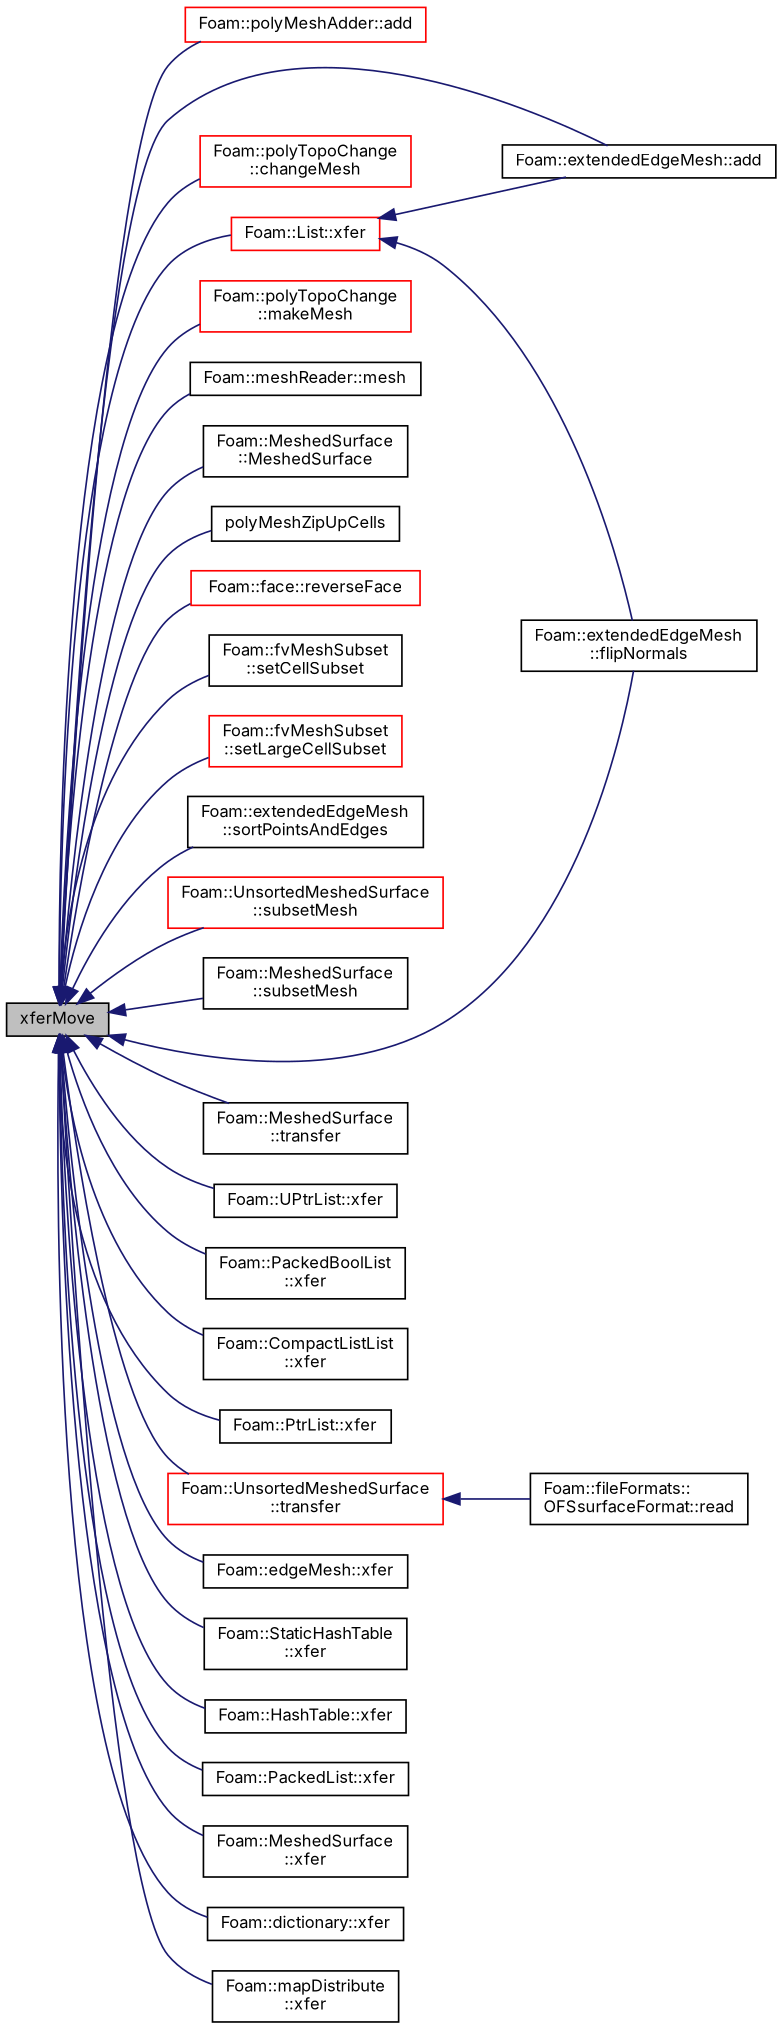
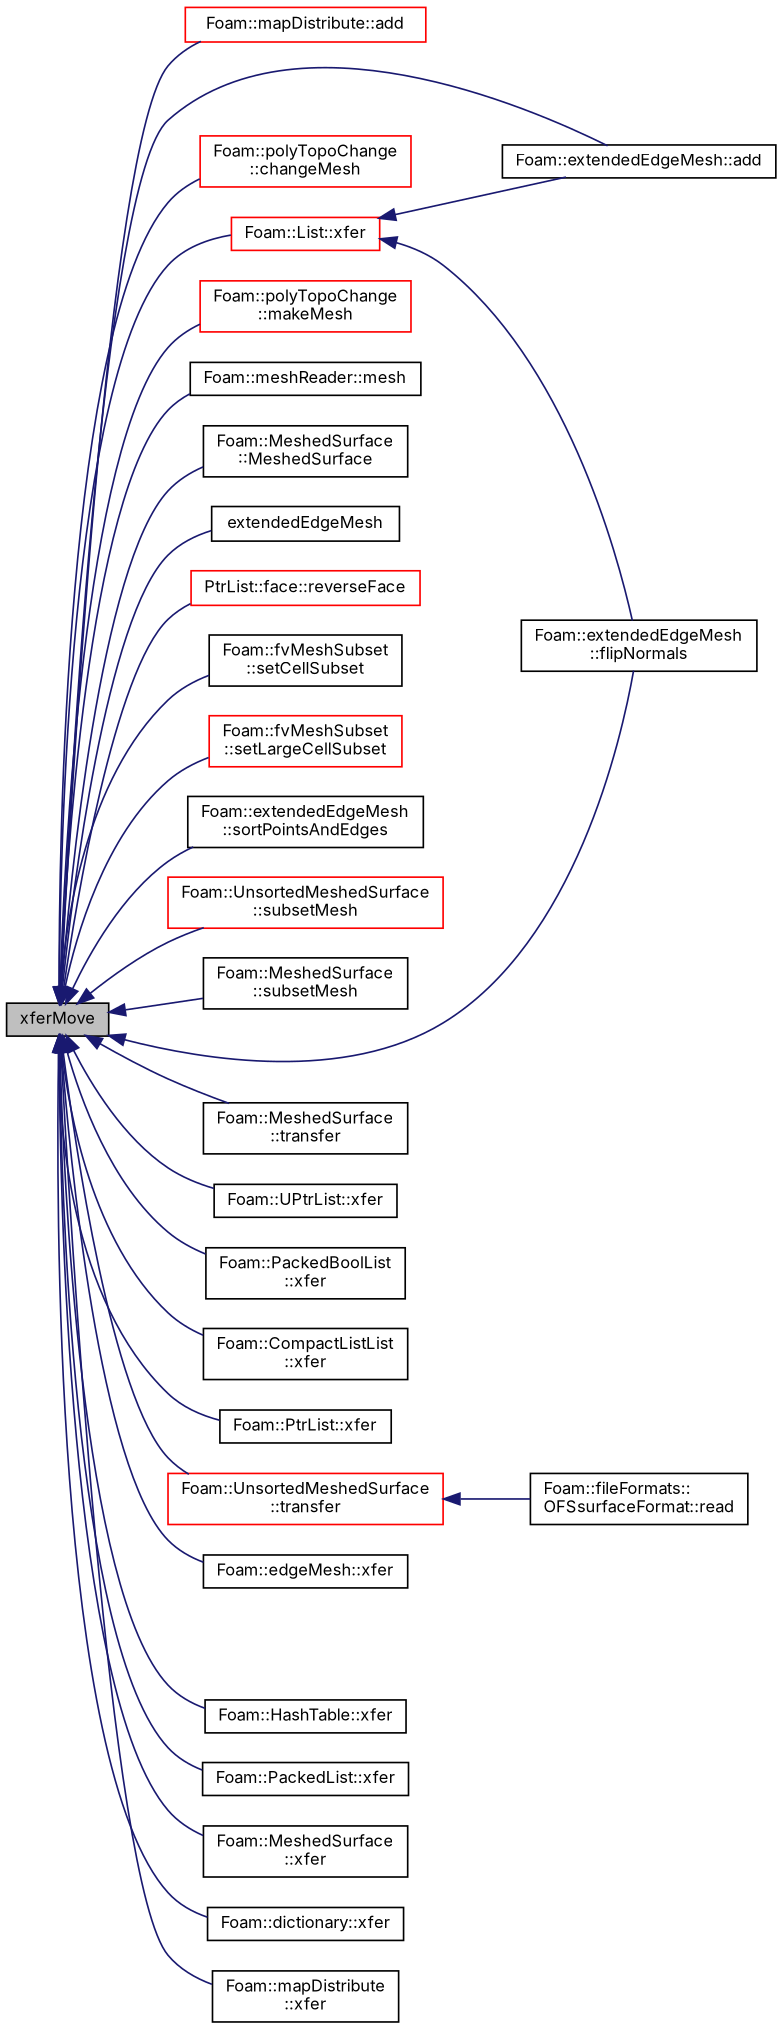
(306, 25) -> (306, 25)
(306, 524) -> (306, 524)
(306, 588) -> (306, 588)
(306, 1644) -> none
